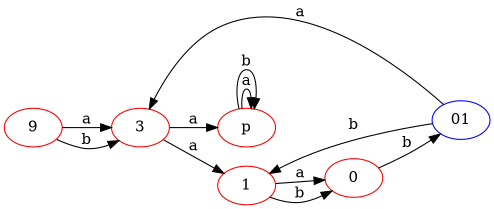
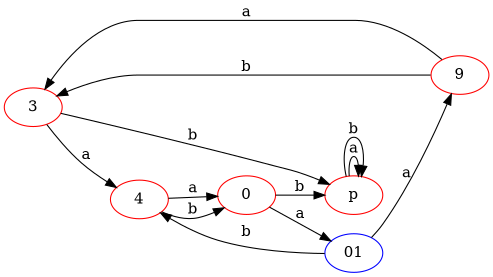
(293, 20) -> (414, 173)
(194, 120) -> (193, 136)
(407, 143) -> (300, 214)
(247, 185) -> (139, 199)
none -> (295, 195)
